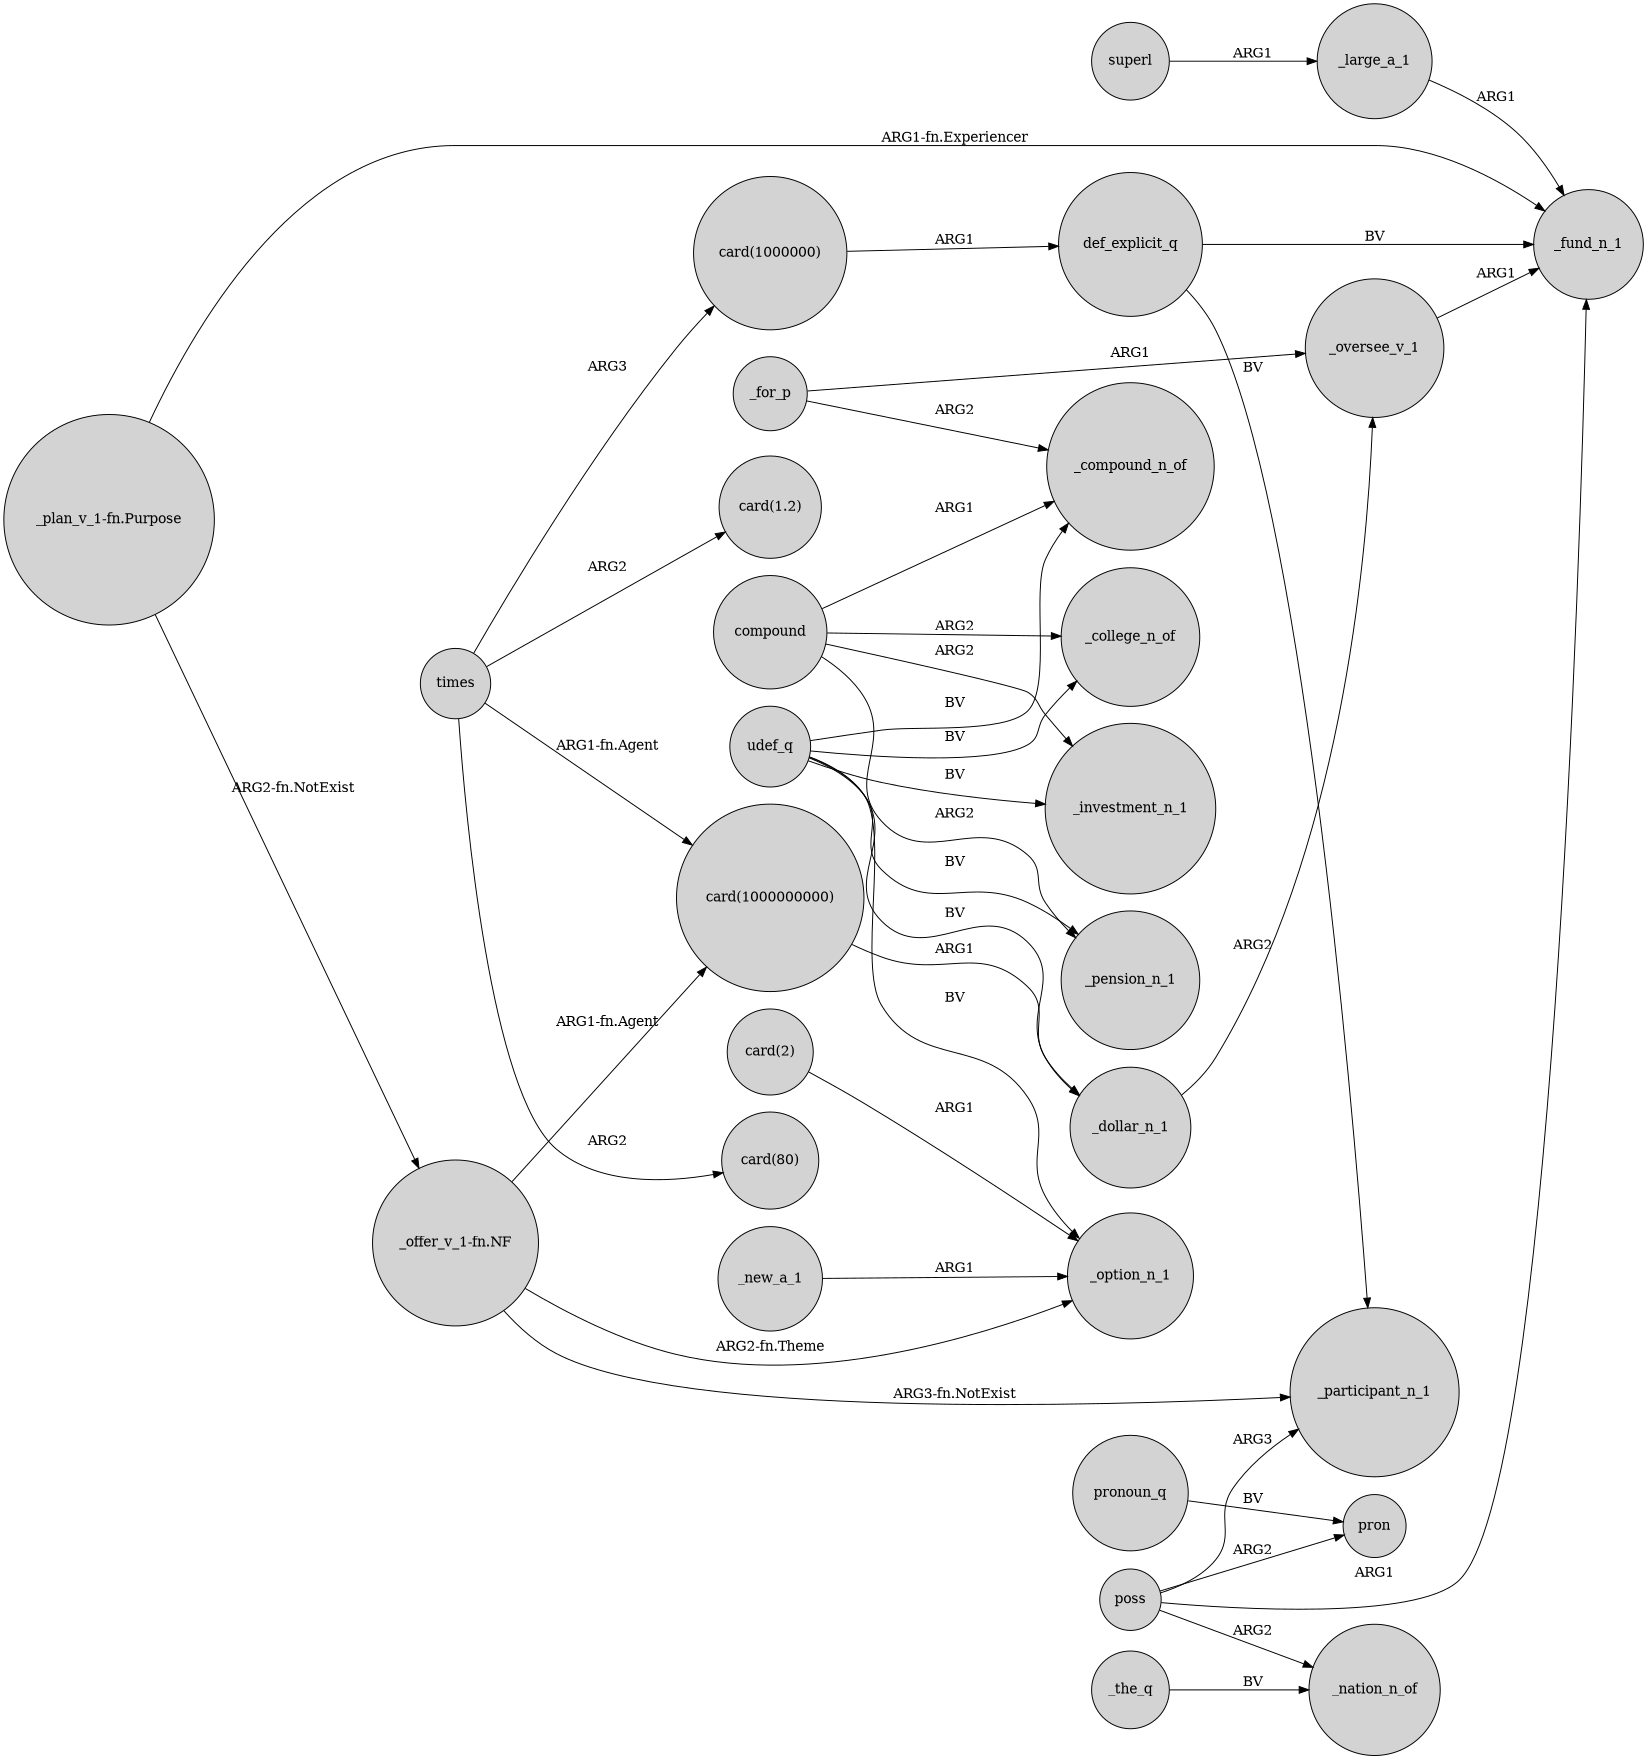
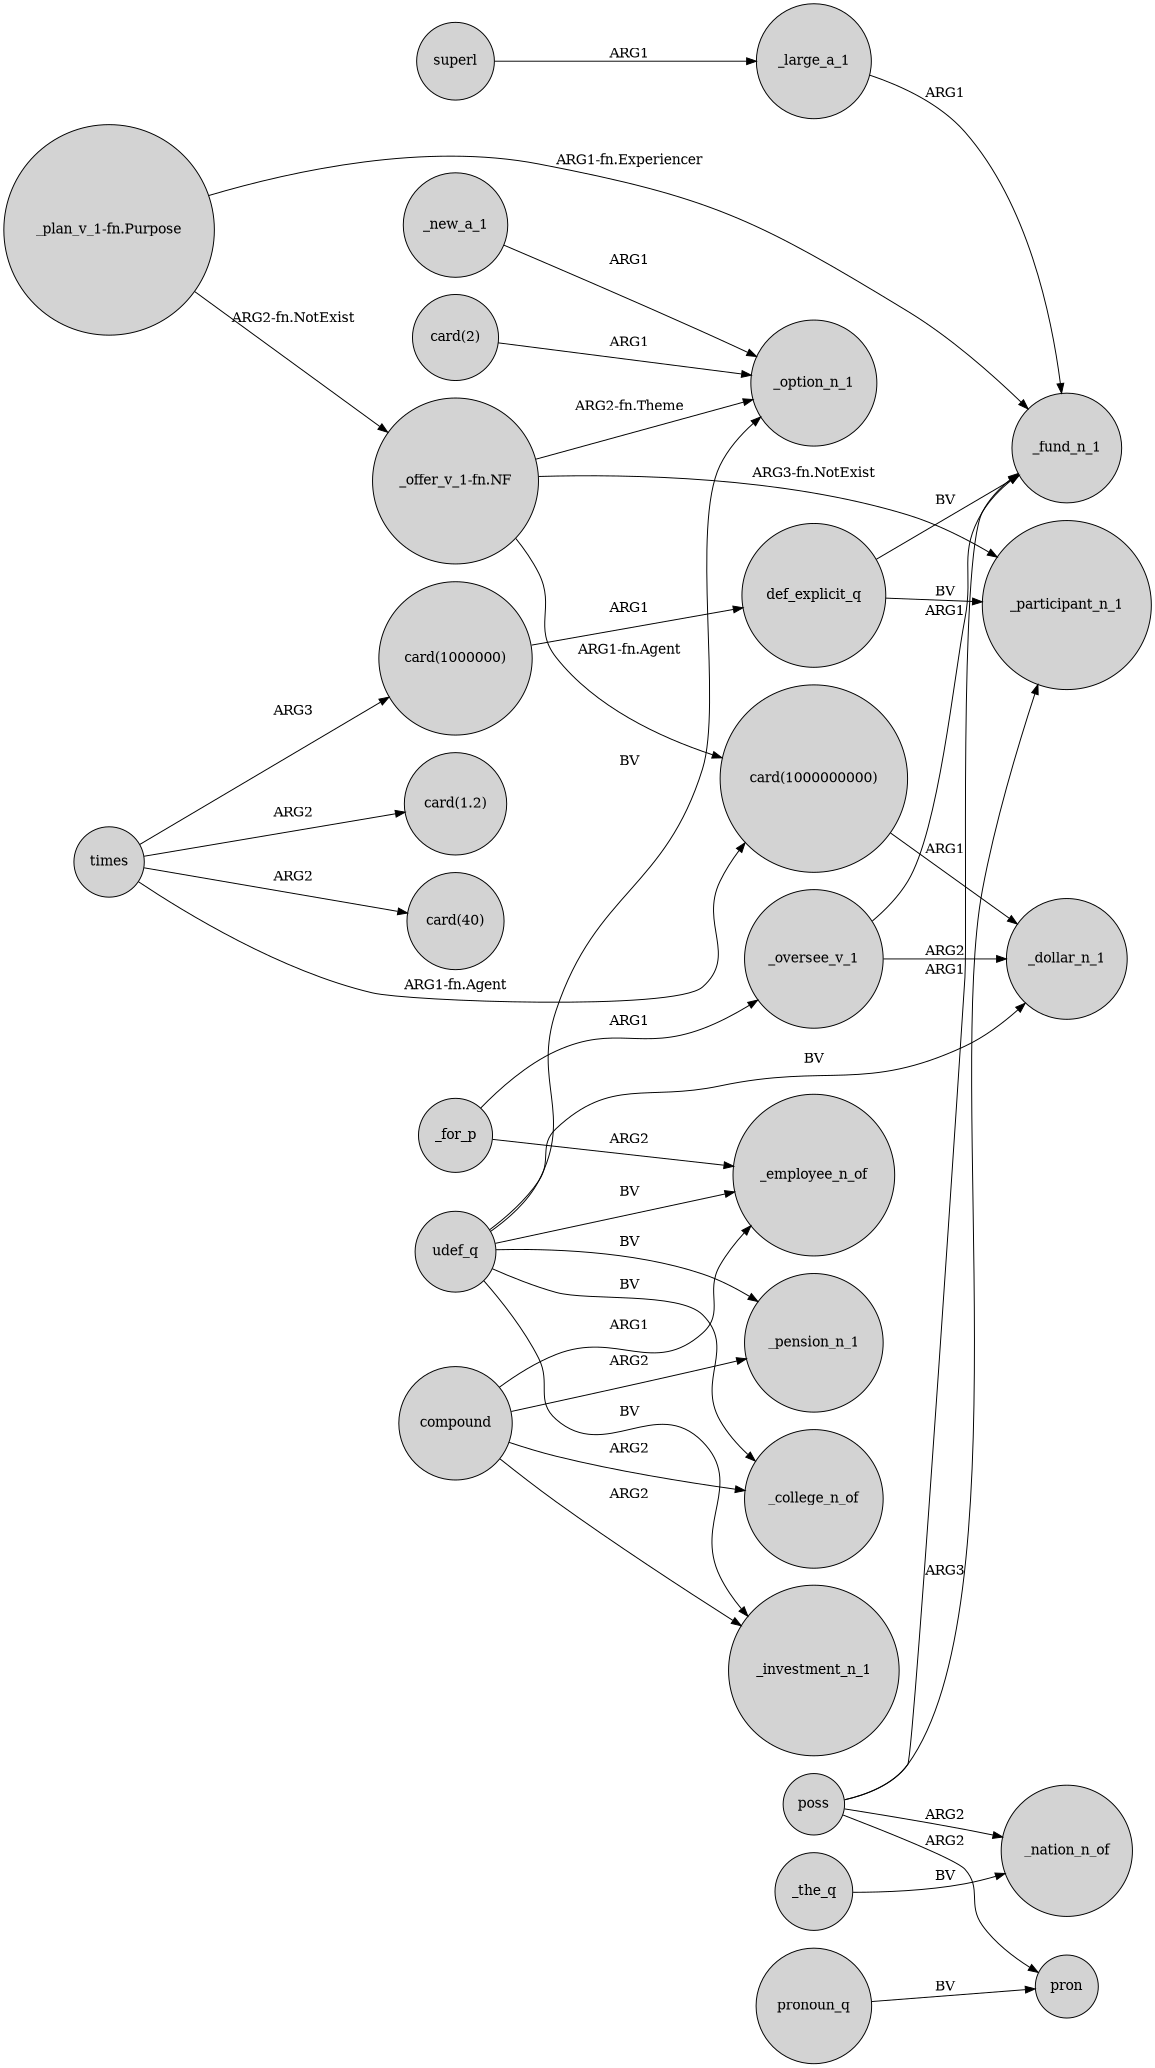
(1130, 466) -> (814, 1175)
(1325, 777) -> (940, 959)
(770, 1161) -> (456, 921)
